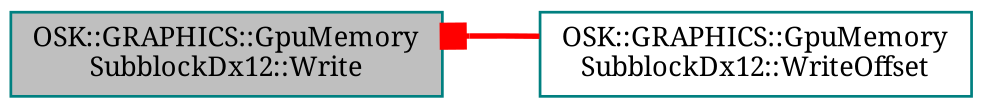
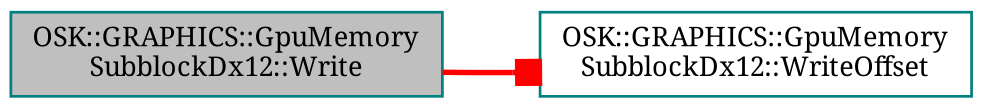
(504, 36) -> (477, 73)
